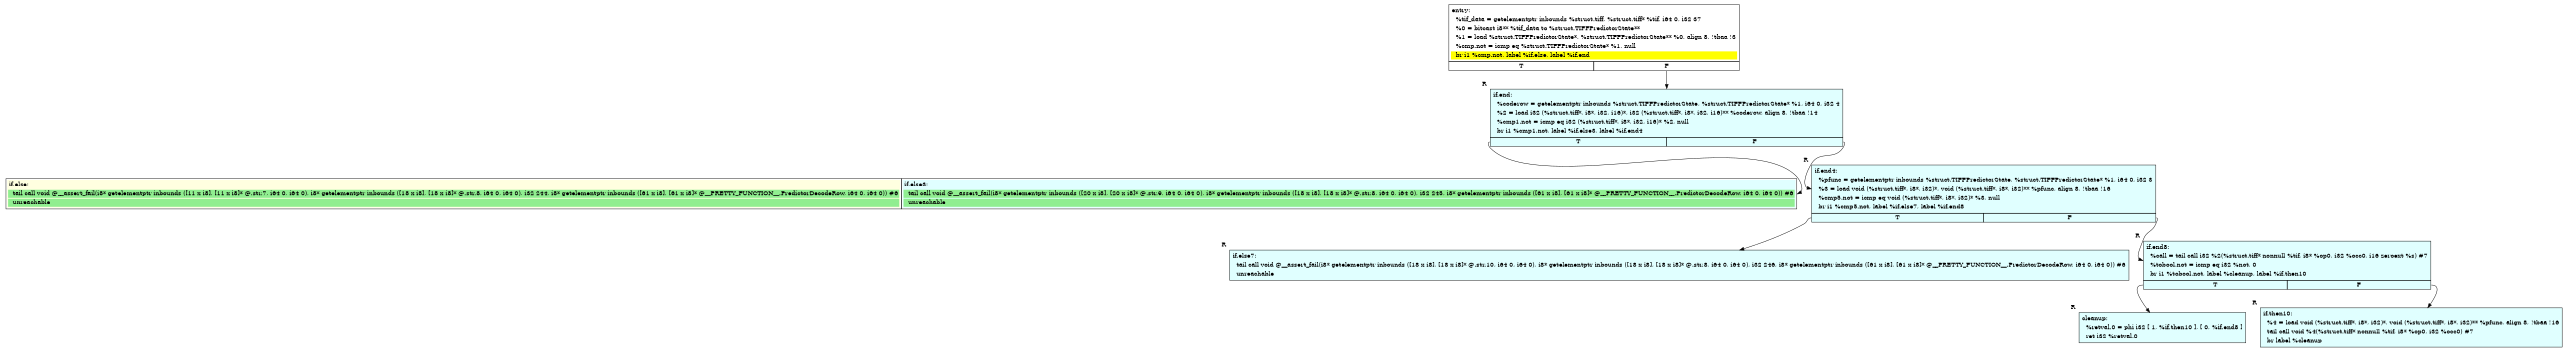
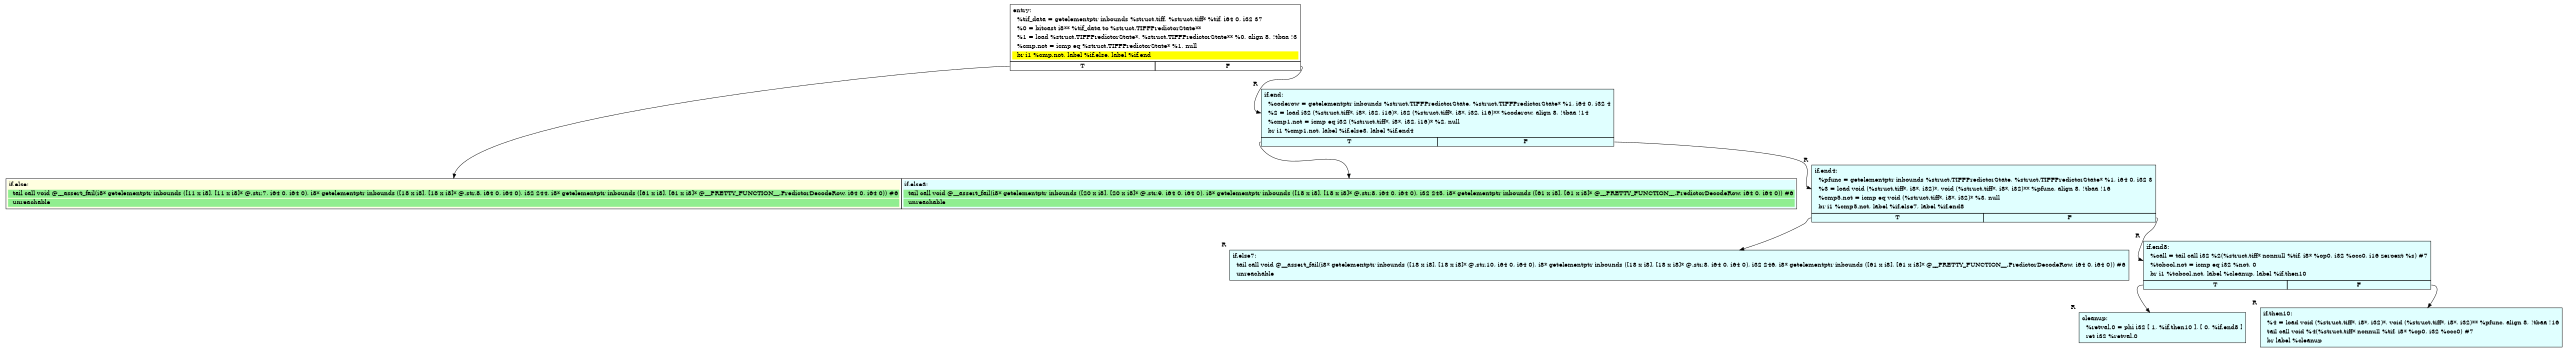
none -> (726, 96)
